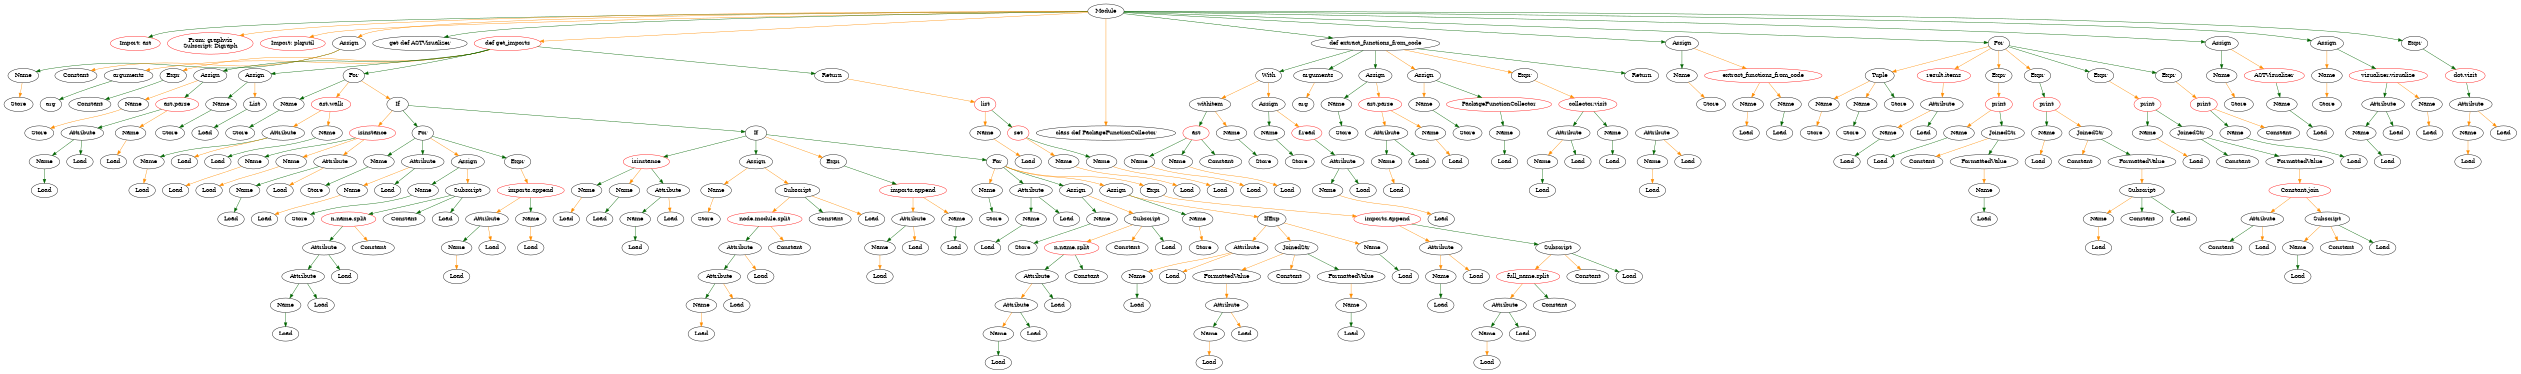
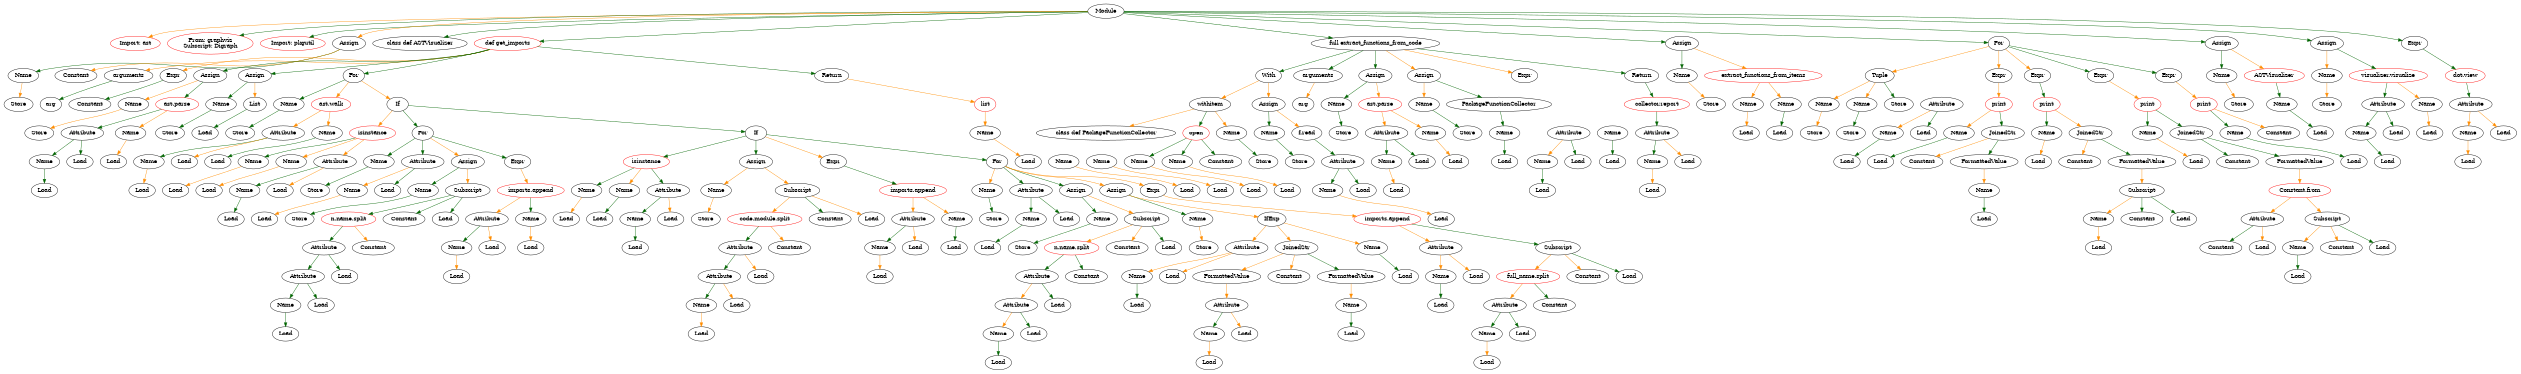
(665, 15) -> (665, 15)
(642, 20) -> (642, 20)
(386, 21) -> (386, 21)
(816, 27) -> (816, 27)
(420, 43) -> (420, 43)
(1375, 43) -> (1375, 43)
(1106, 70) -> (1164, 117)
(1763, 76) -> (1763, 76)
(1944, 76) -> none
(2465, 76) -> (2465, 76)
(1499, 104) -> (1499, 104)
(1588, 104) -> none
none -> (1657, 104)
(1018, 133) -> none
(1196, 133) -> (1196, 133)
(1307, 133) -> (1307, 133)
(2300, 190) -> (2300, 190)
(765, 219) -> (765, 219)
